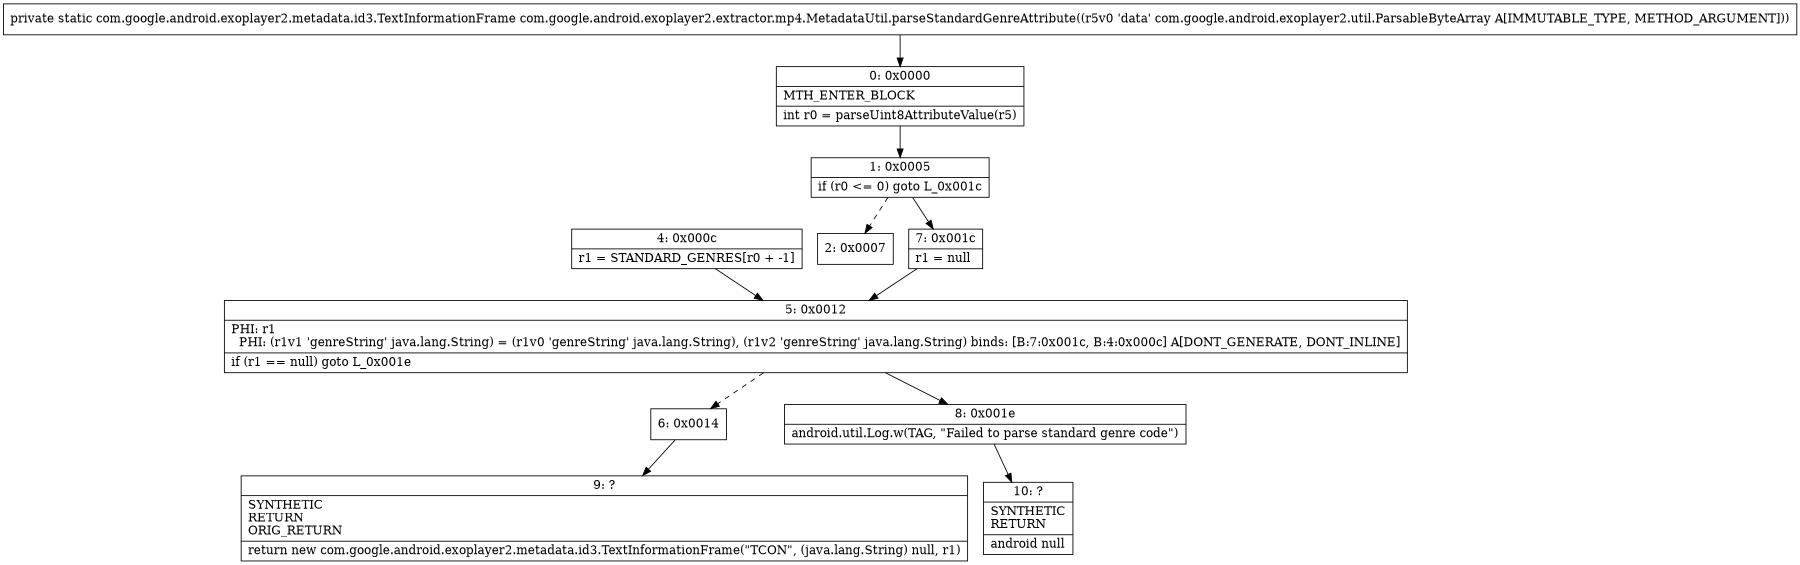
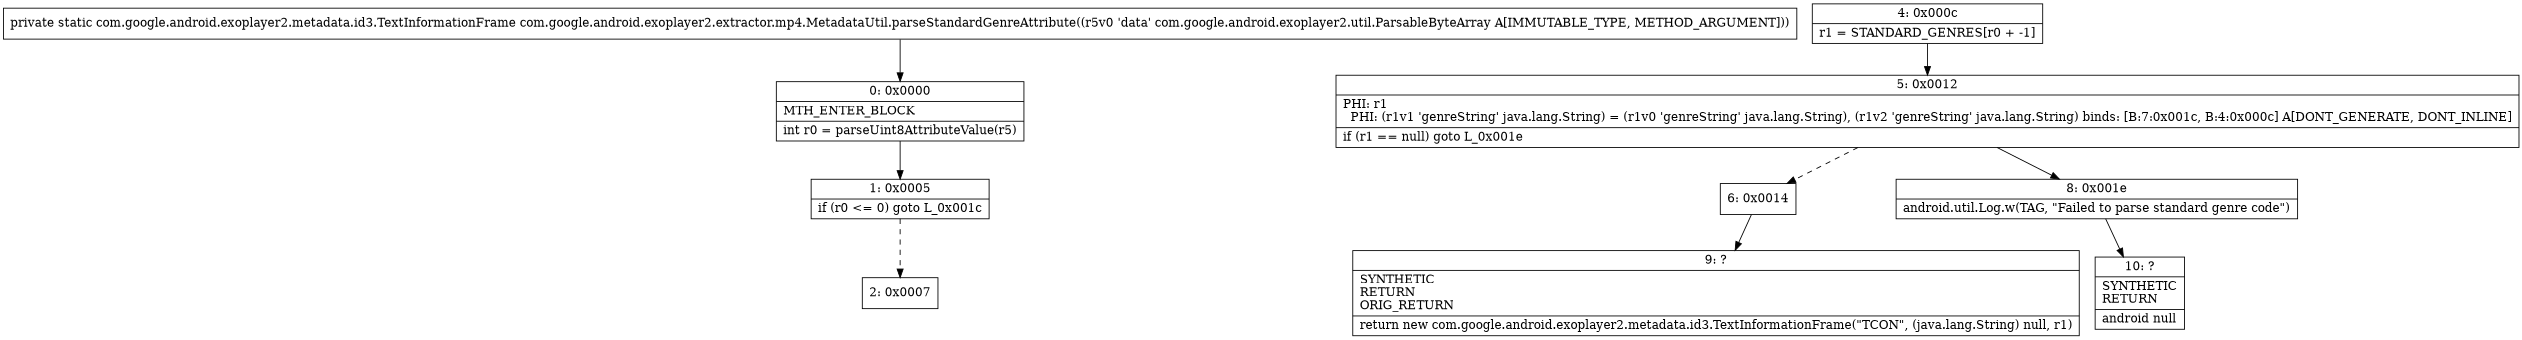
(946, 249) -> none
